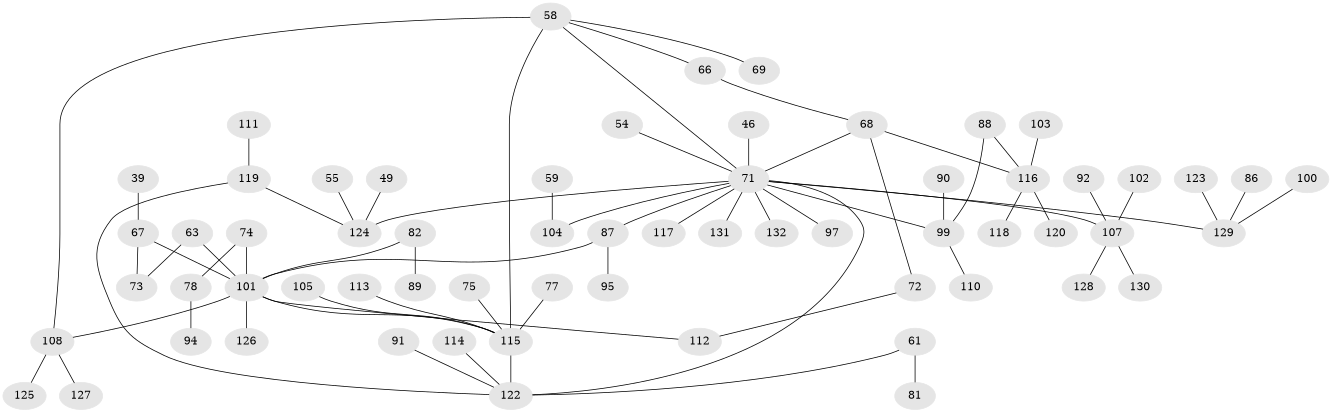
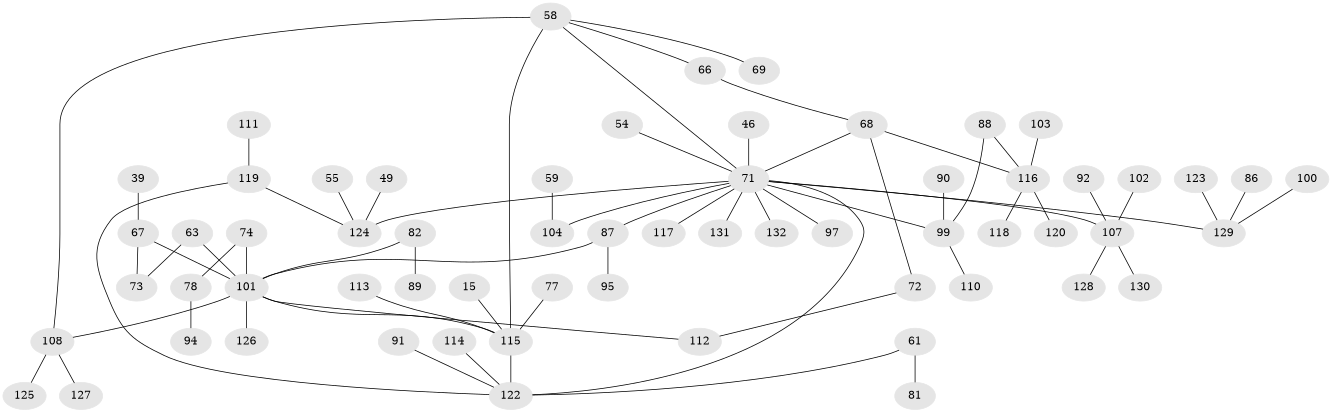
(303, 288) -> none
(469, 288) -> (469, 288)
